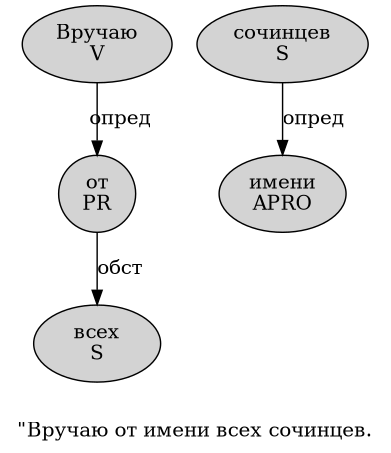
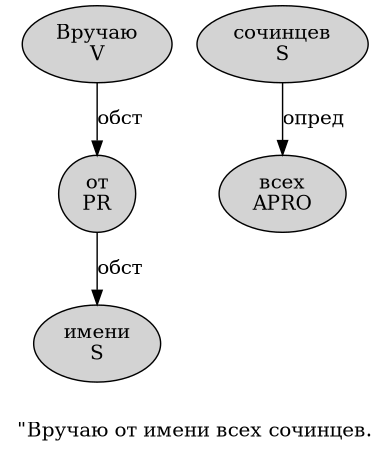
(120, 119) -> (120, 119)
(283, 194) -> (283, 194)
(97, 344) -> (97, 344)
